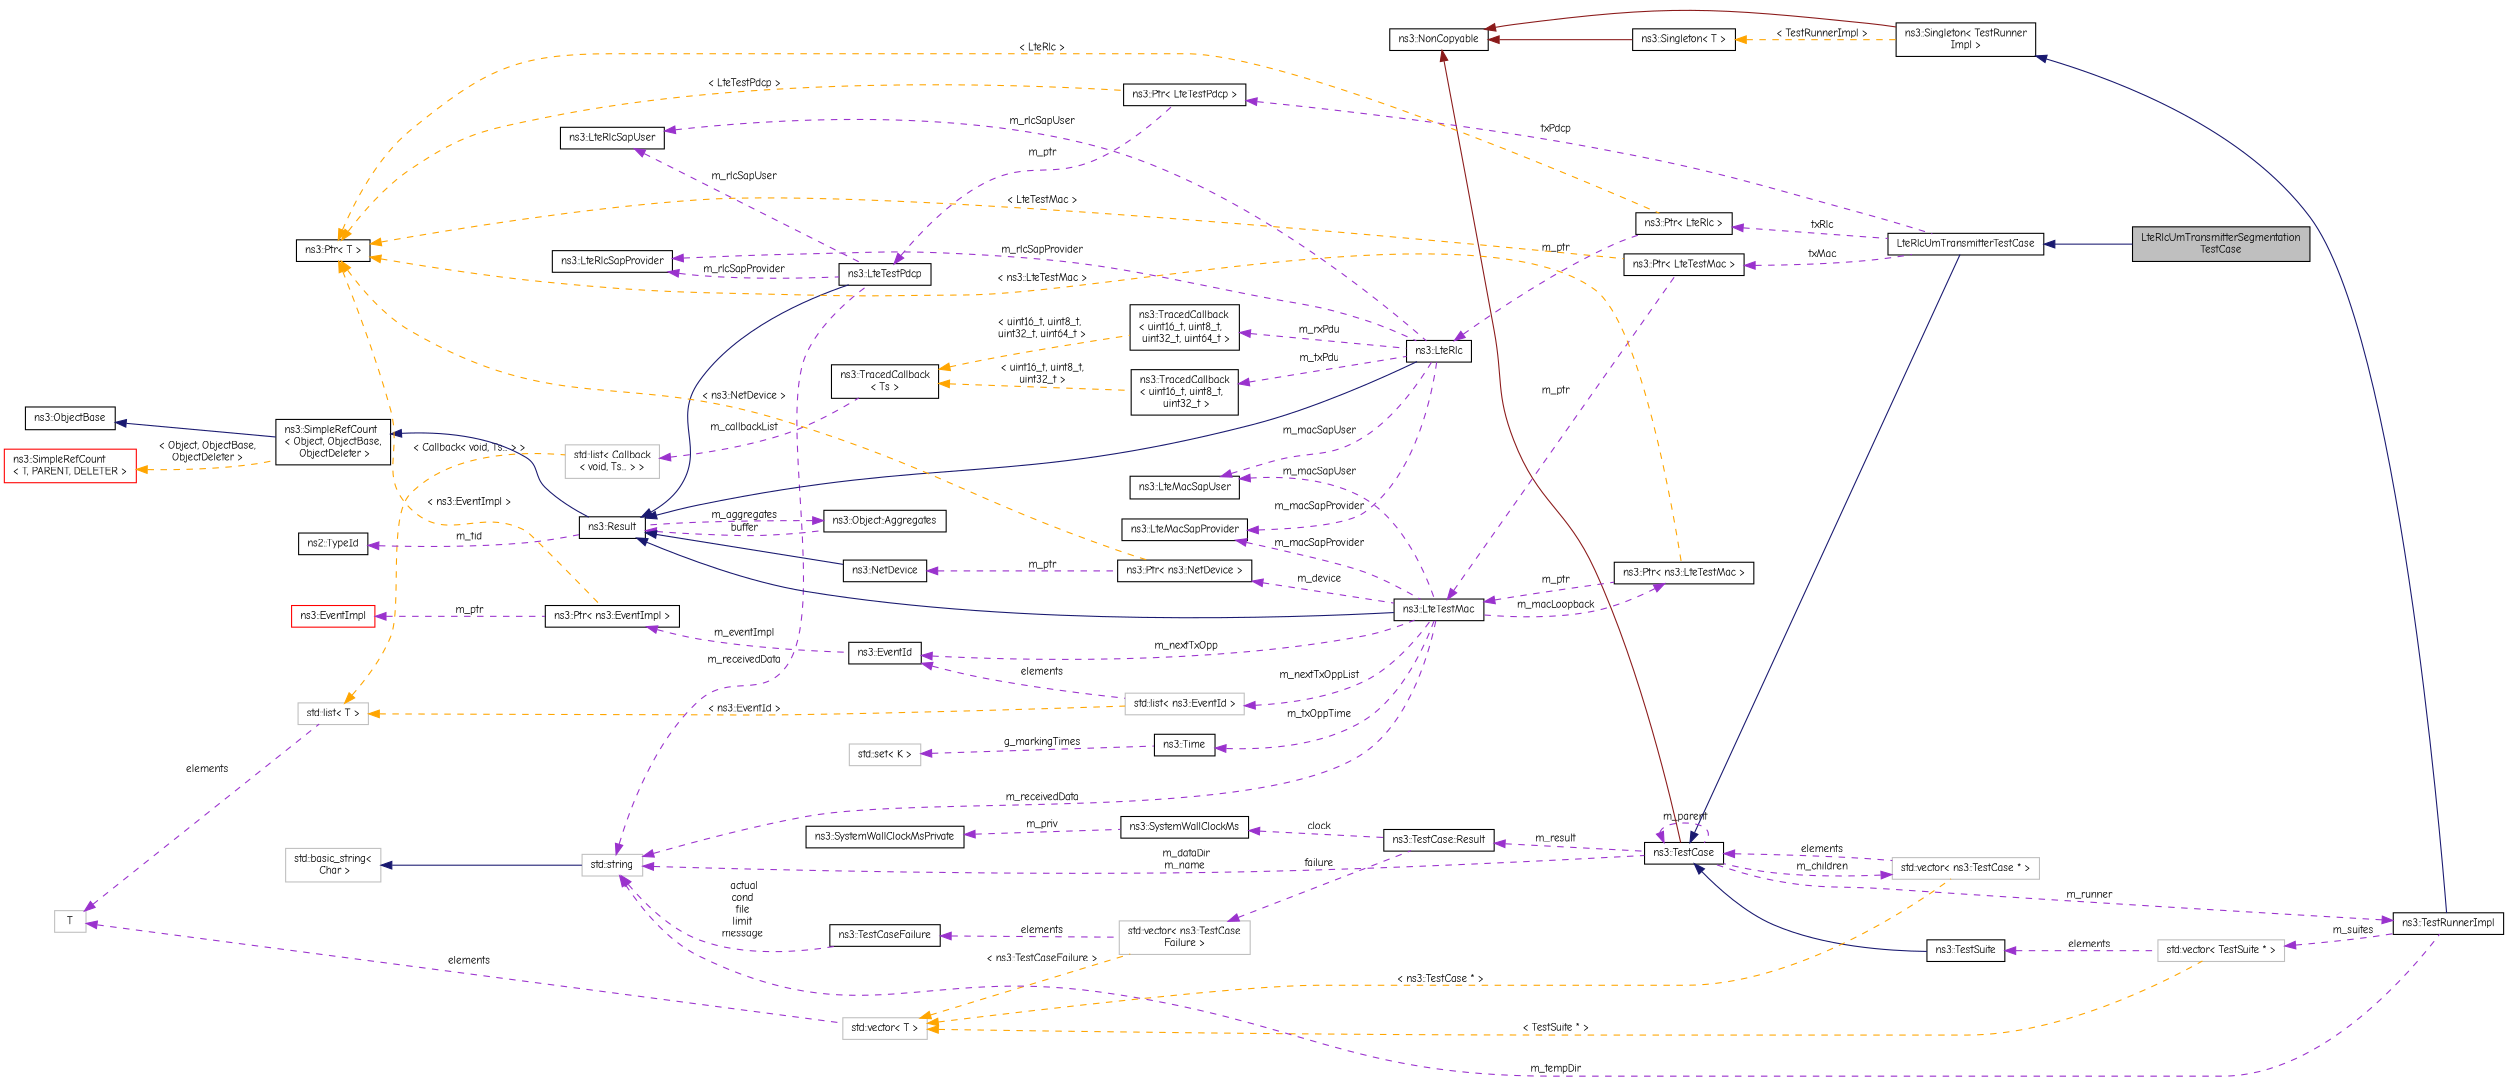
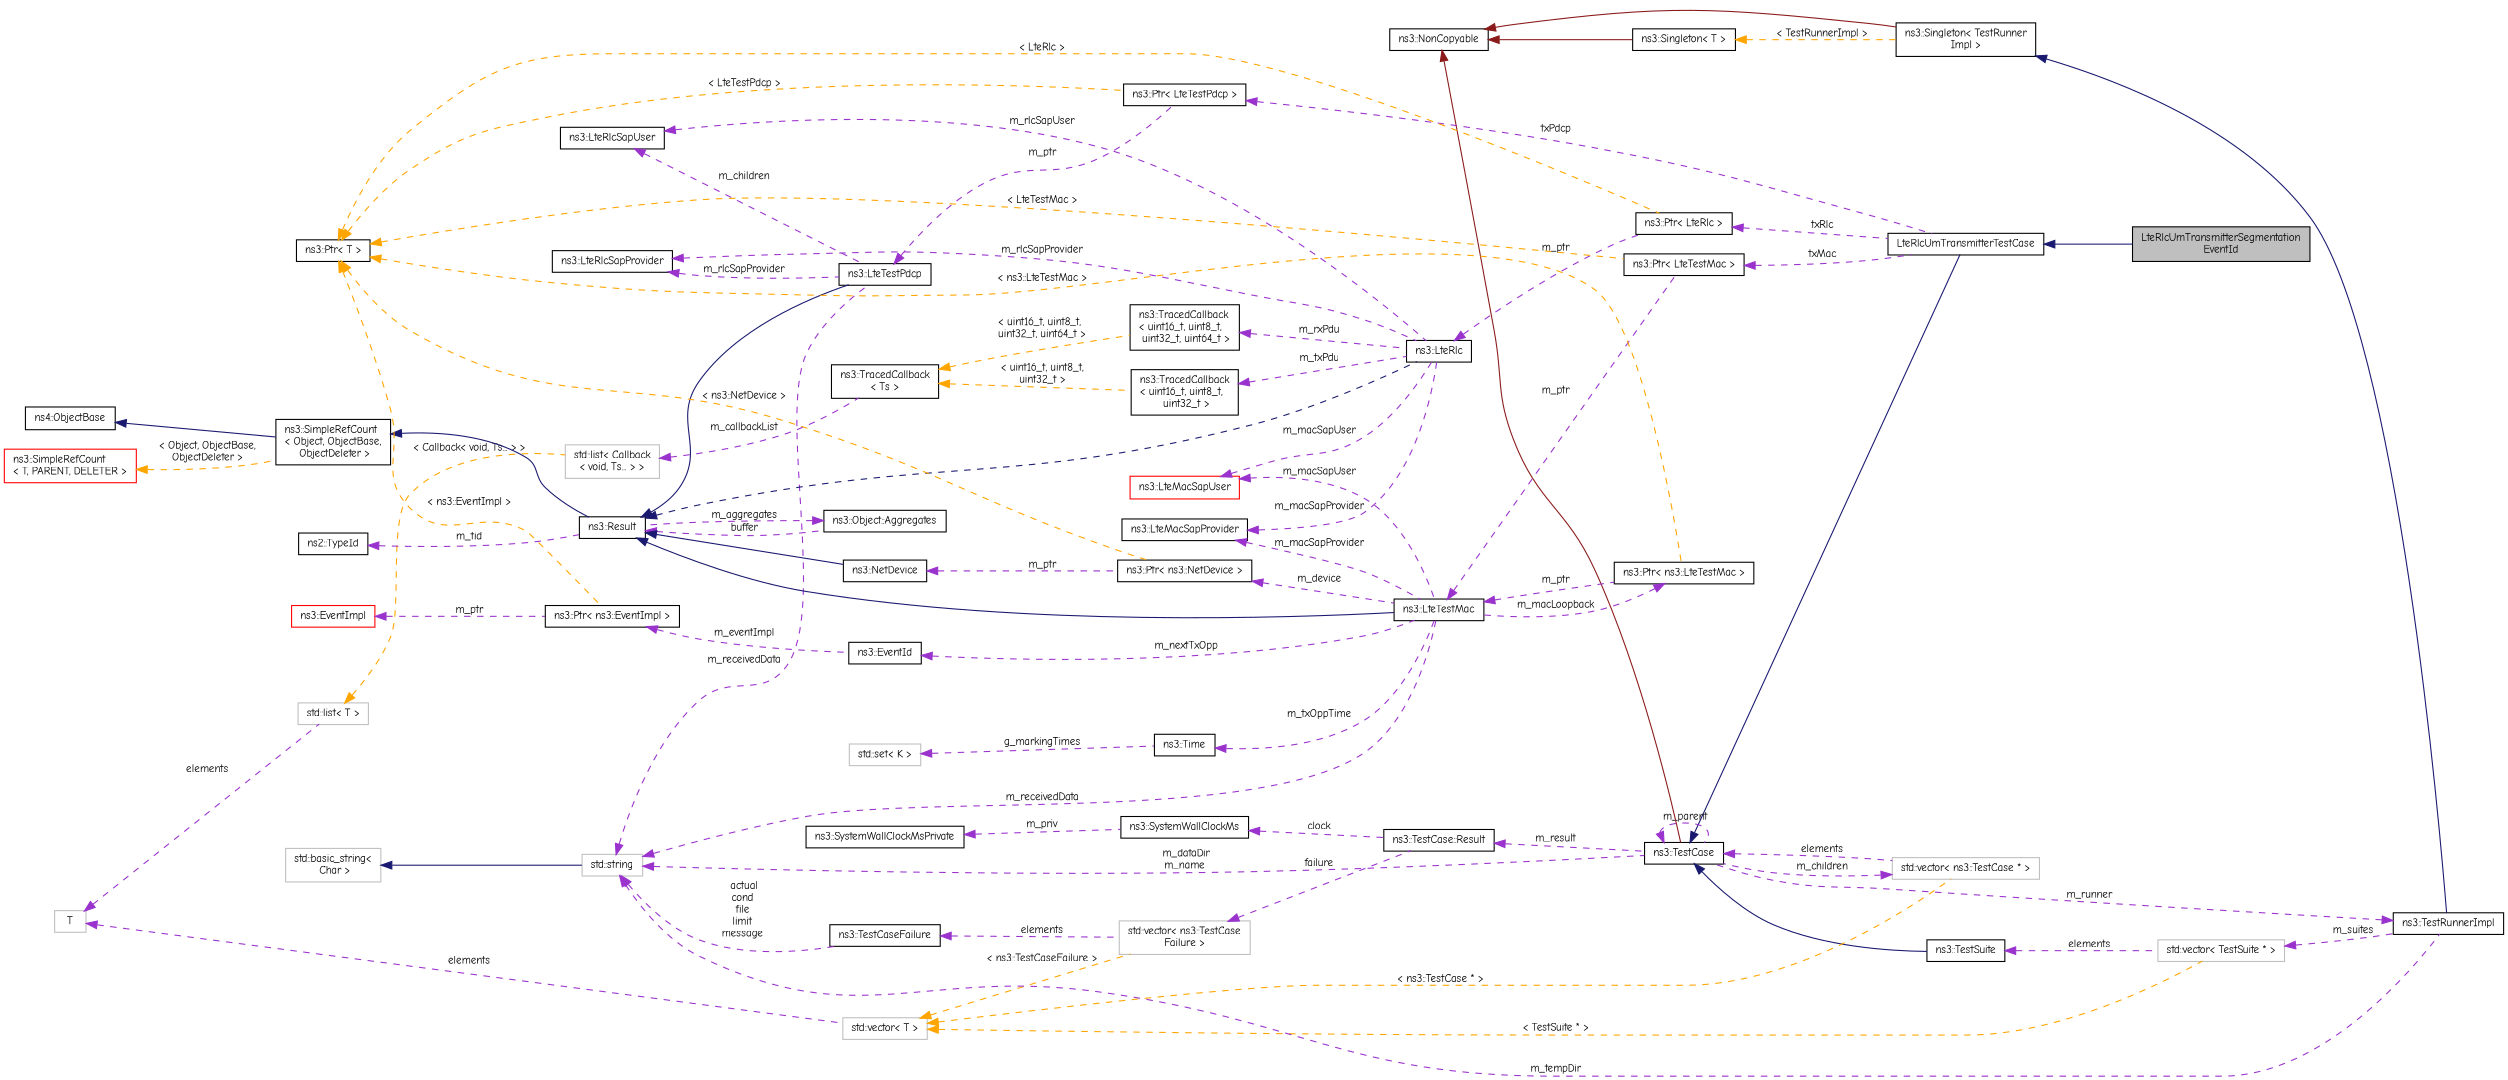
(743, 177) -> (743, 177)
(2221, 244) -> (2221, 244)
(70, 418) -> (70, 418)
(1042, 463) -> (1042, 463)
(1185, 488) -> (1185, 488)
(1185, 704) -> none
